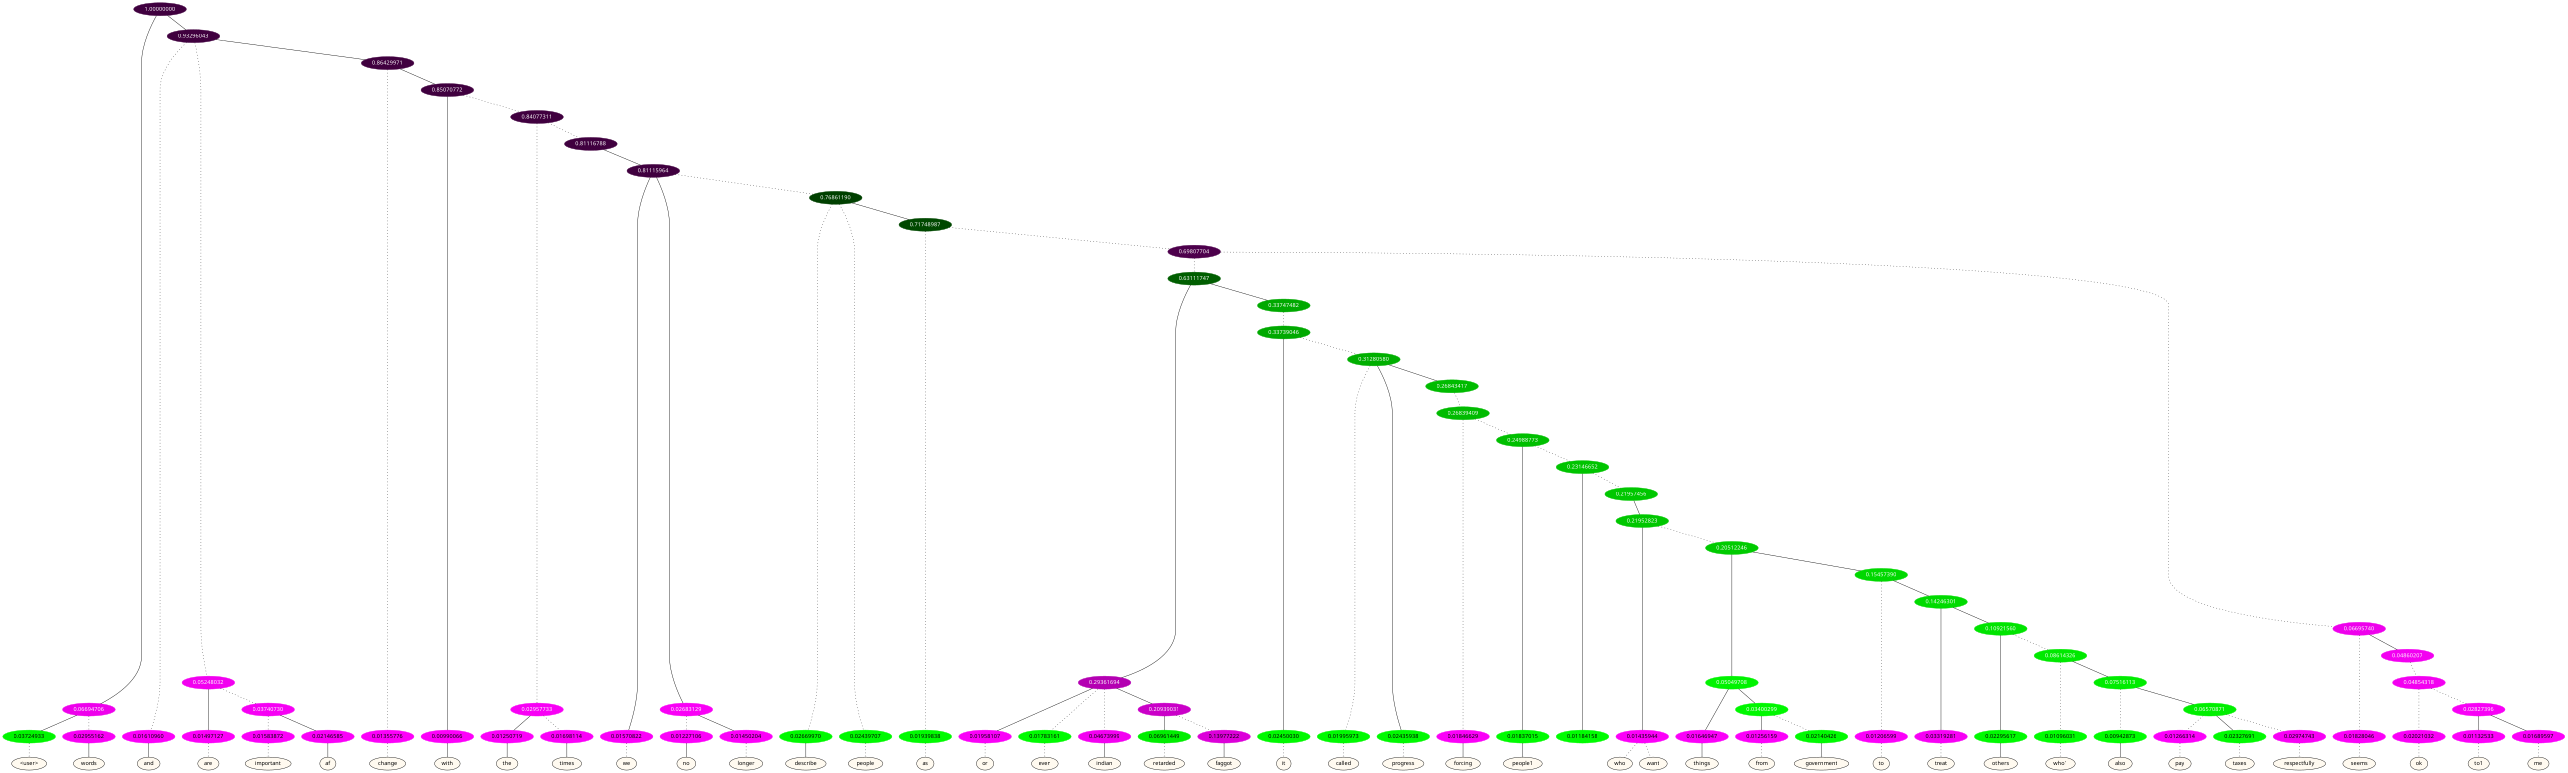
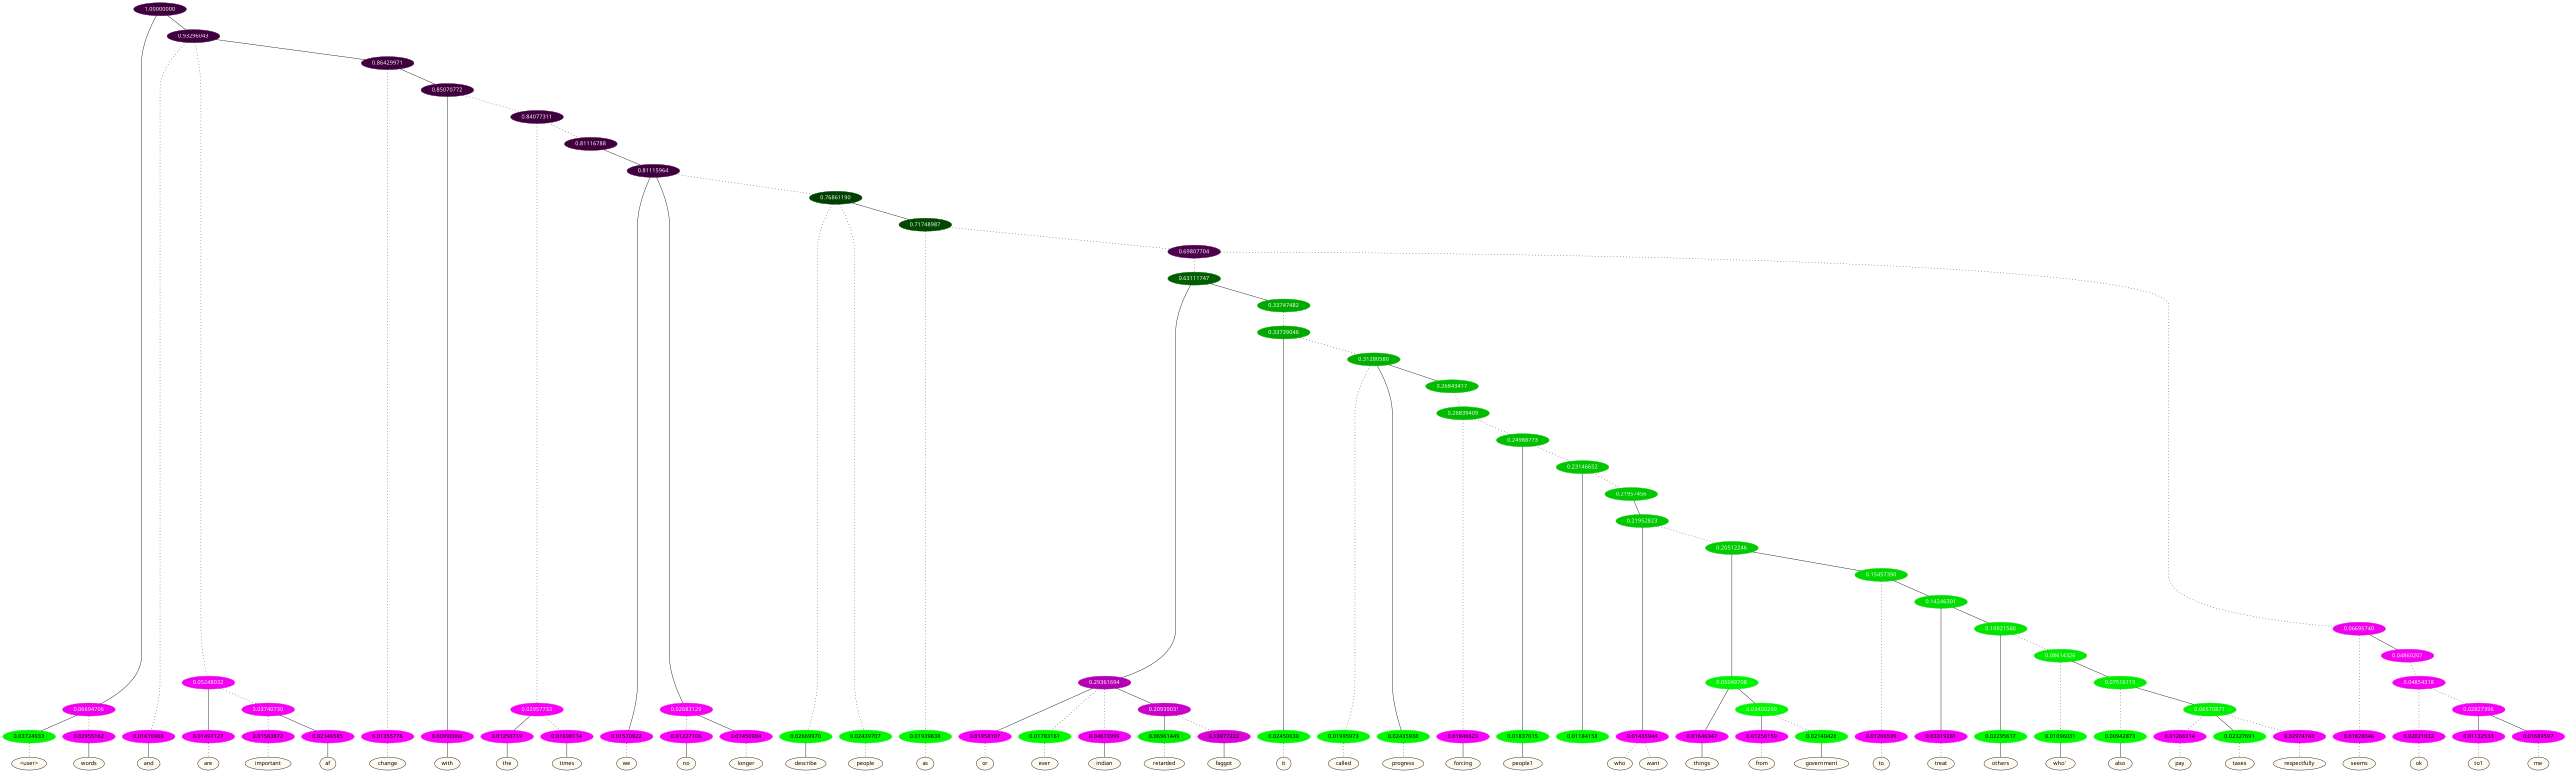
(746, 737) -> (746, 737)
(1463, 737) -> (1463, 737)
(2060, 750) -> (2060, 750)
